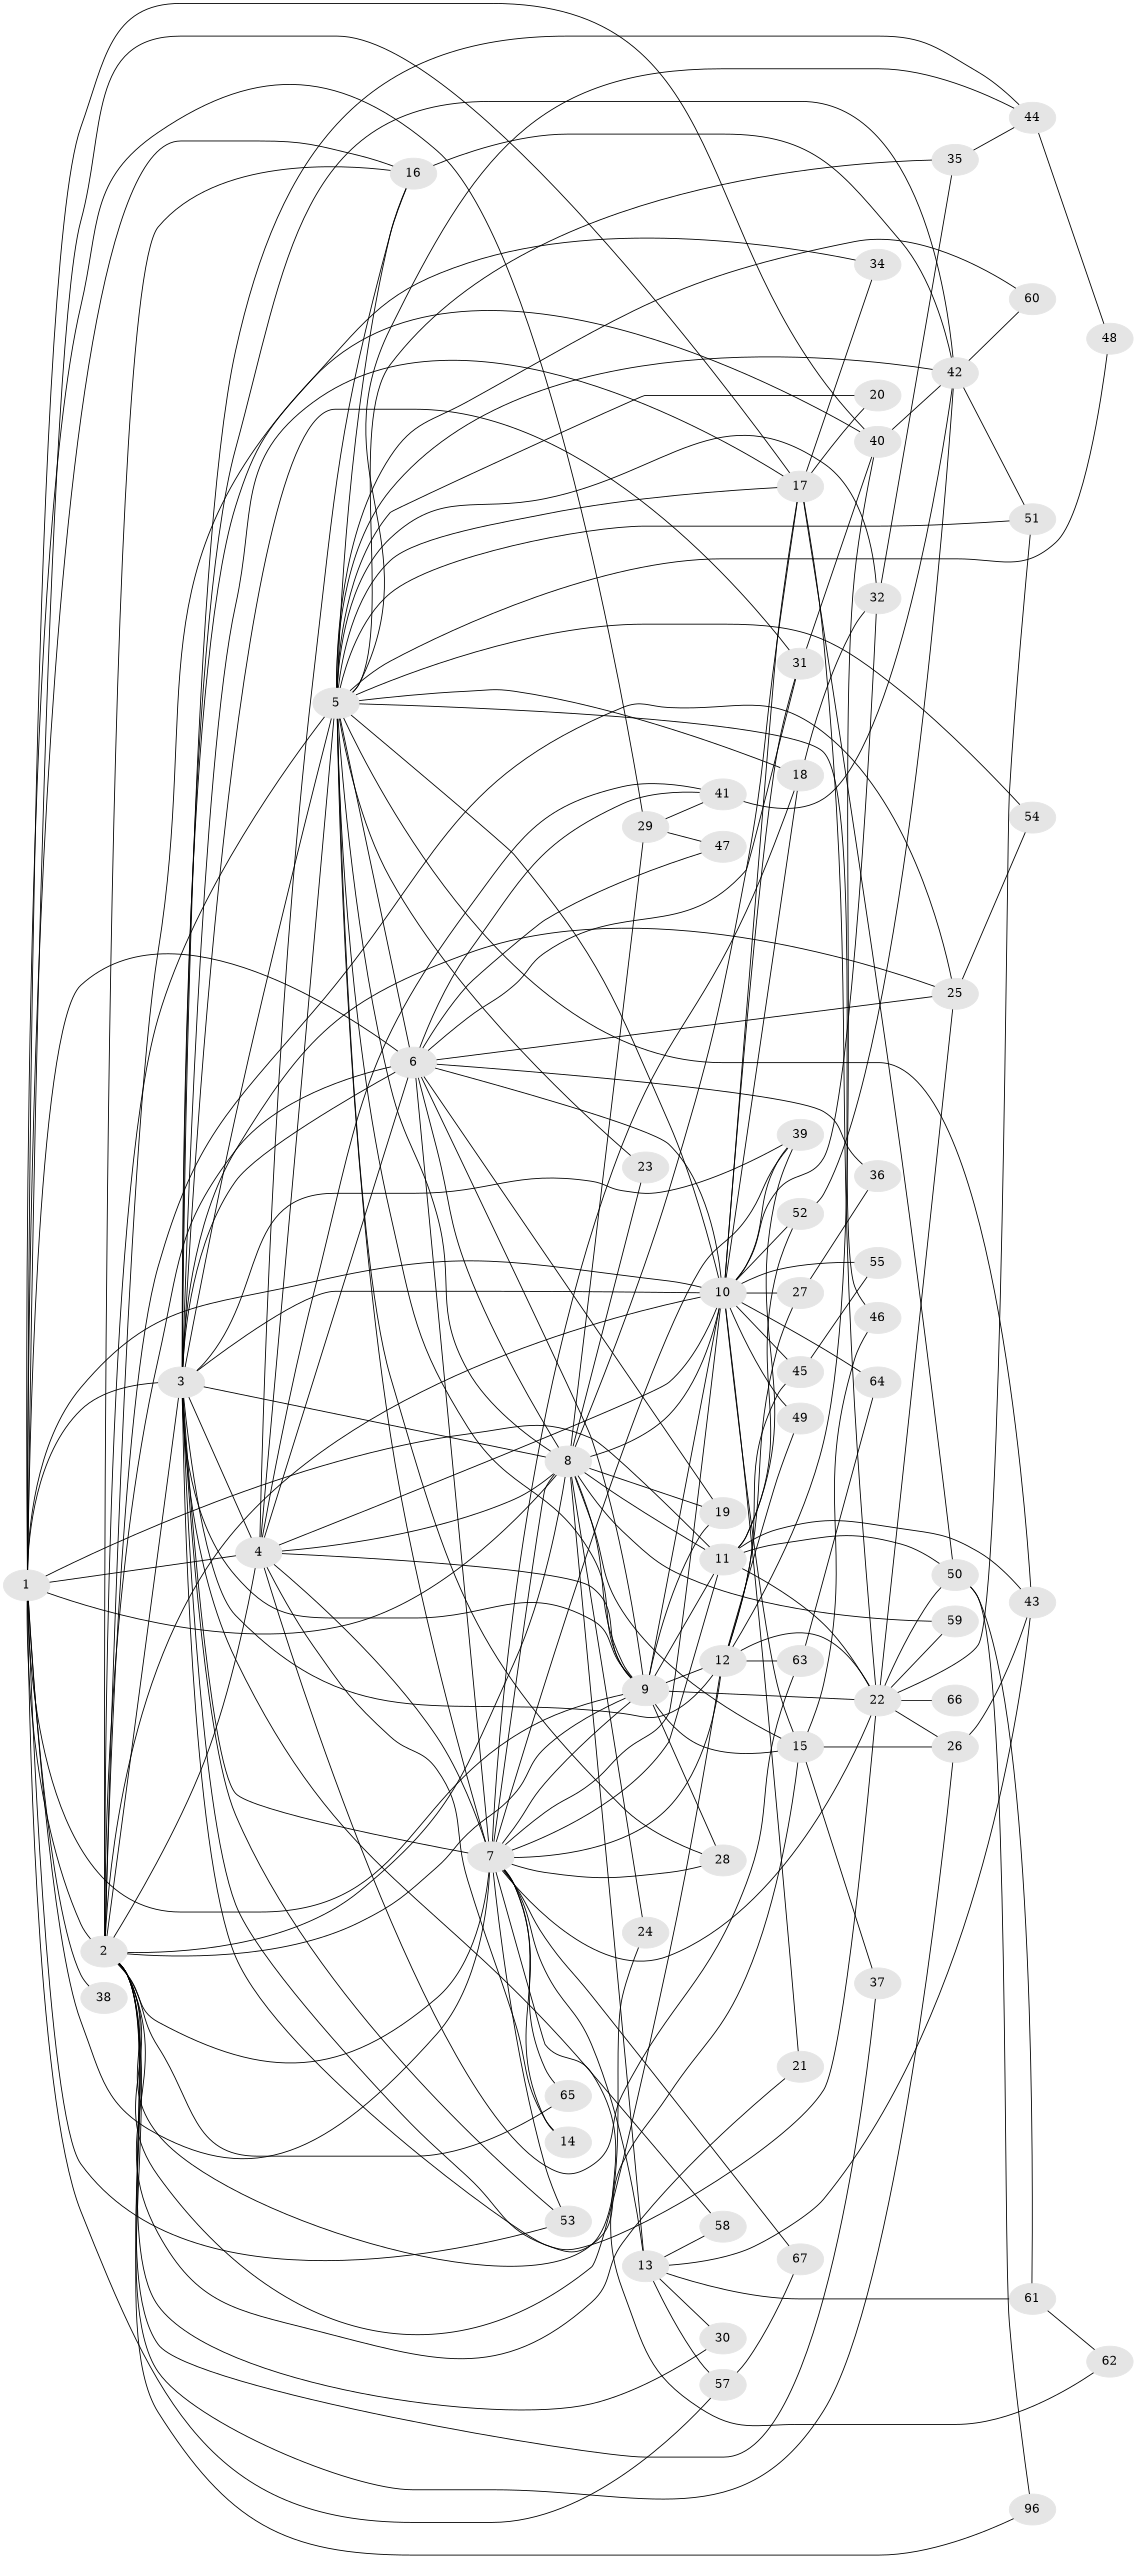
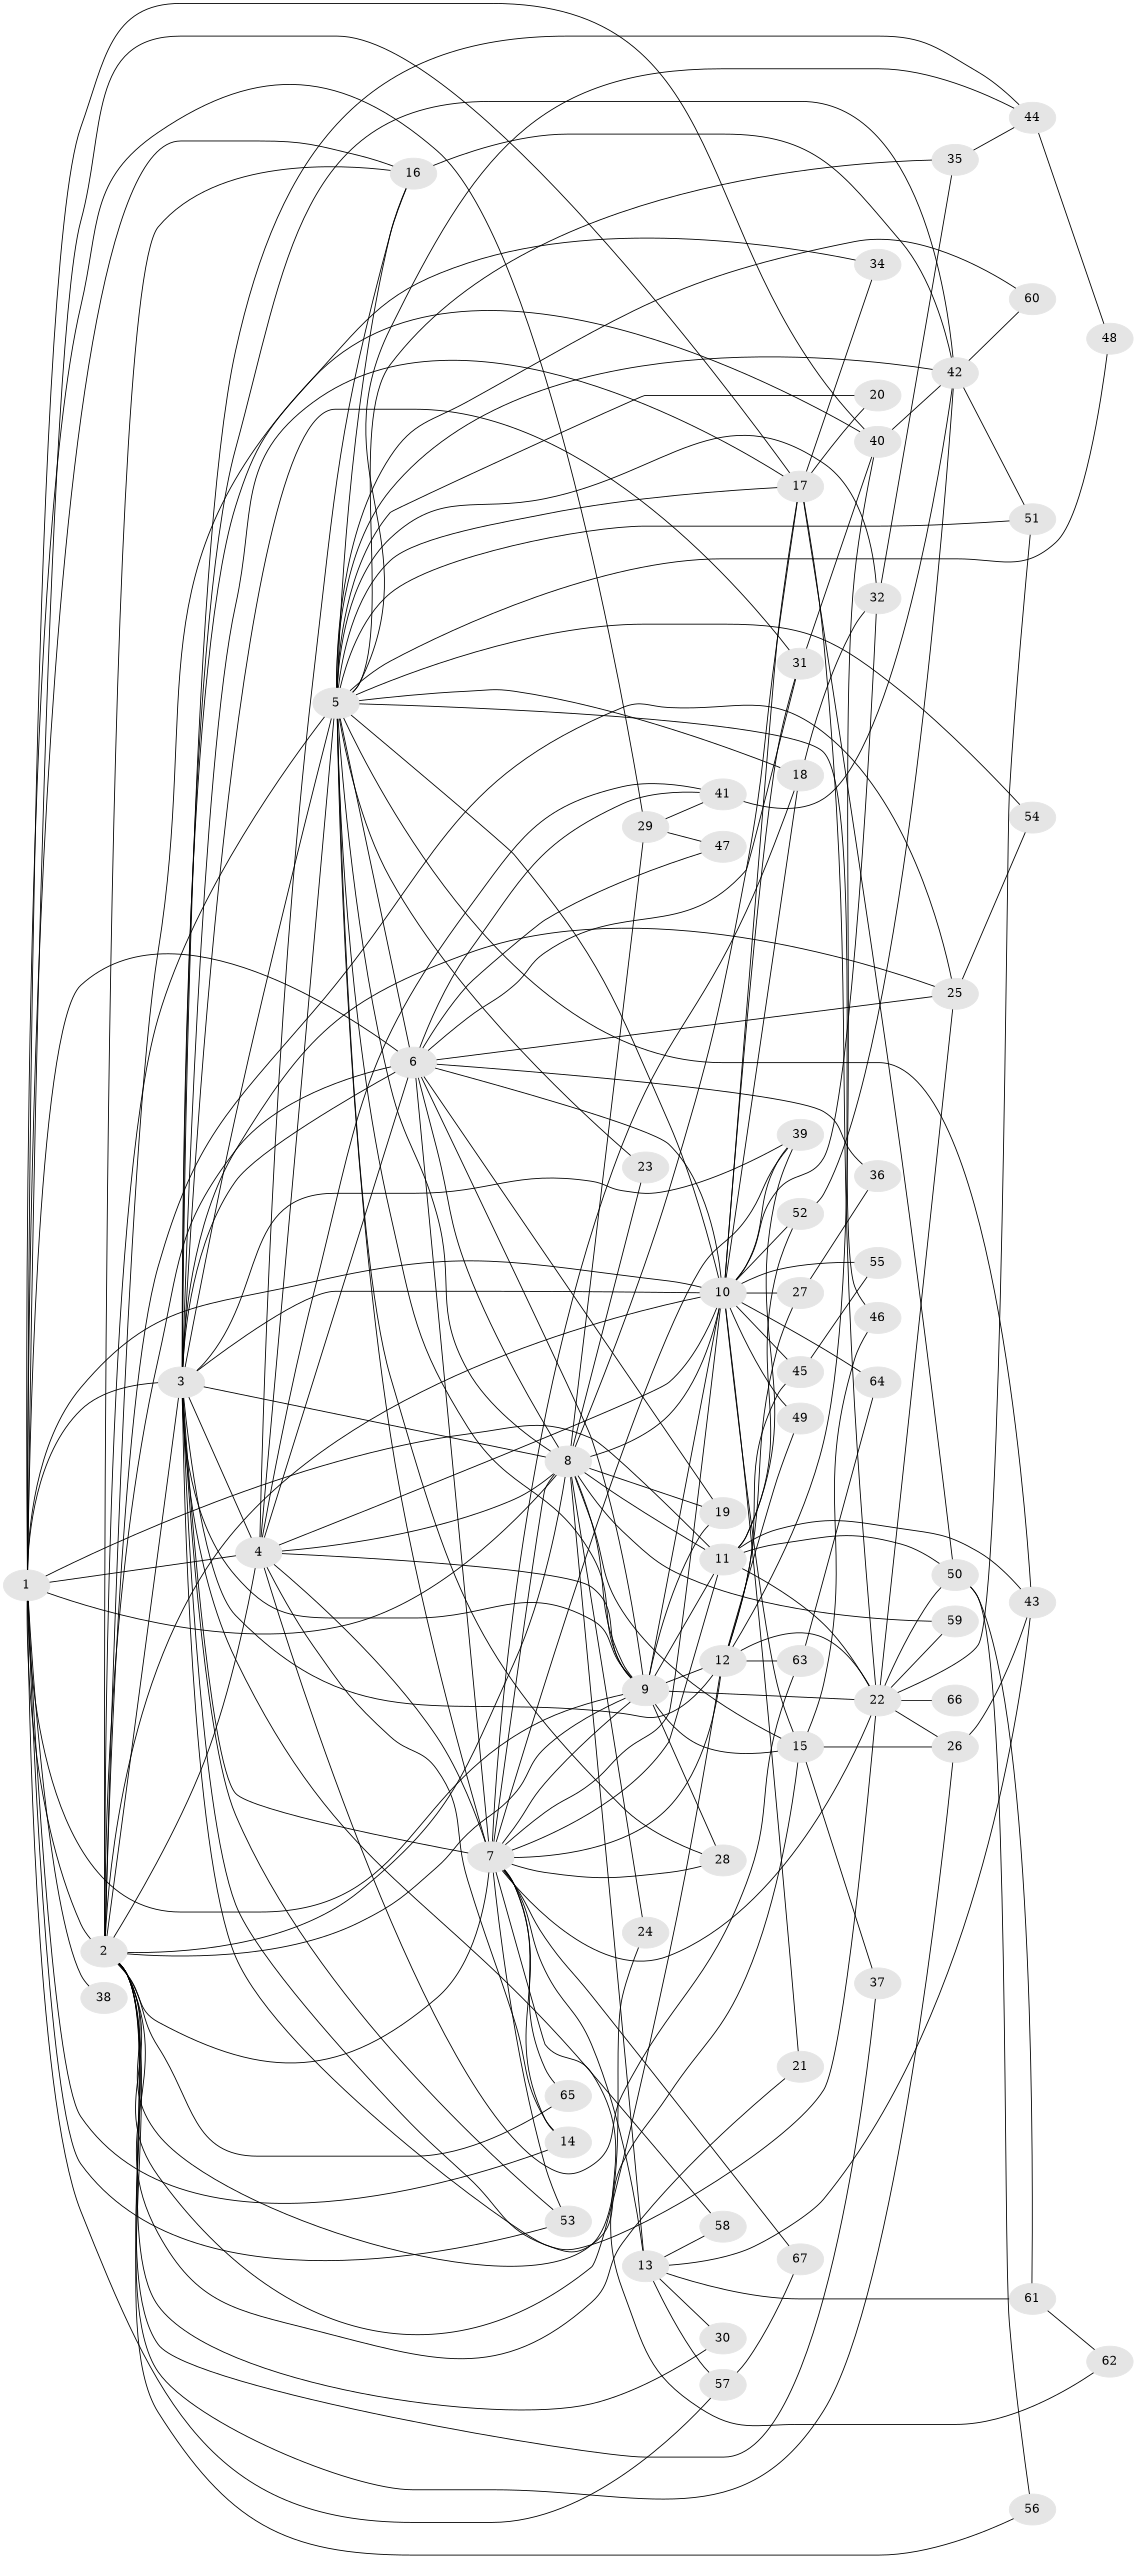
(130, 2116) -> (78, 2107)
(1033, 2510) -> (1033, 2510)
